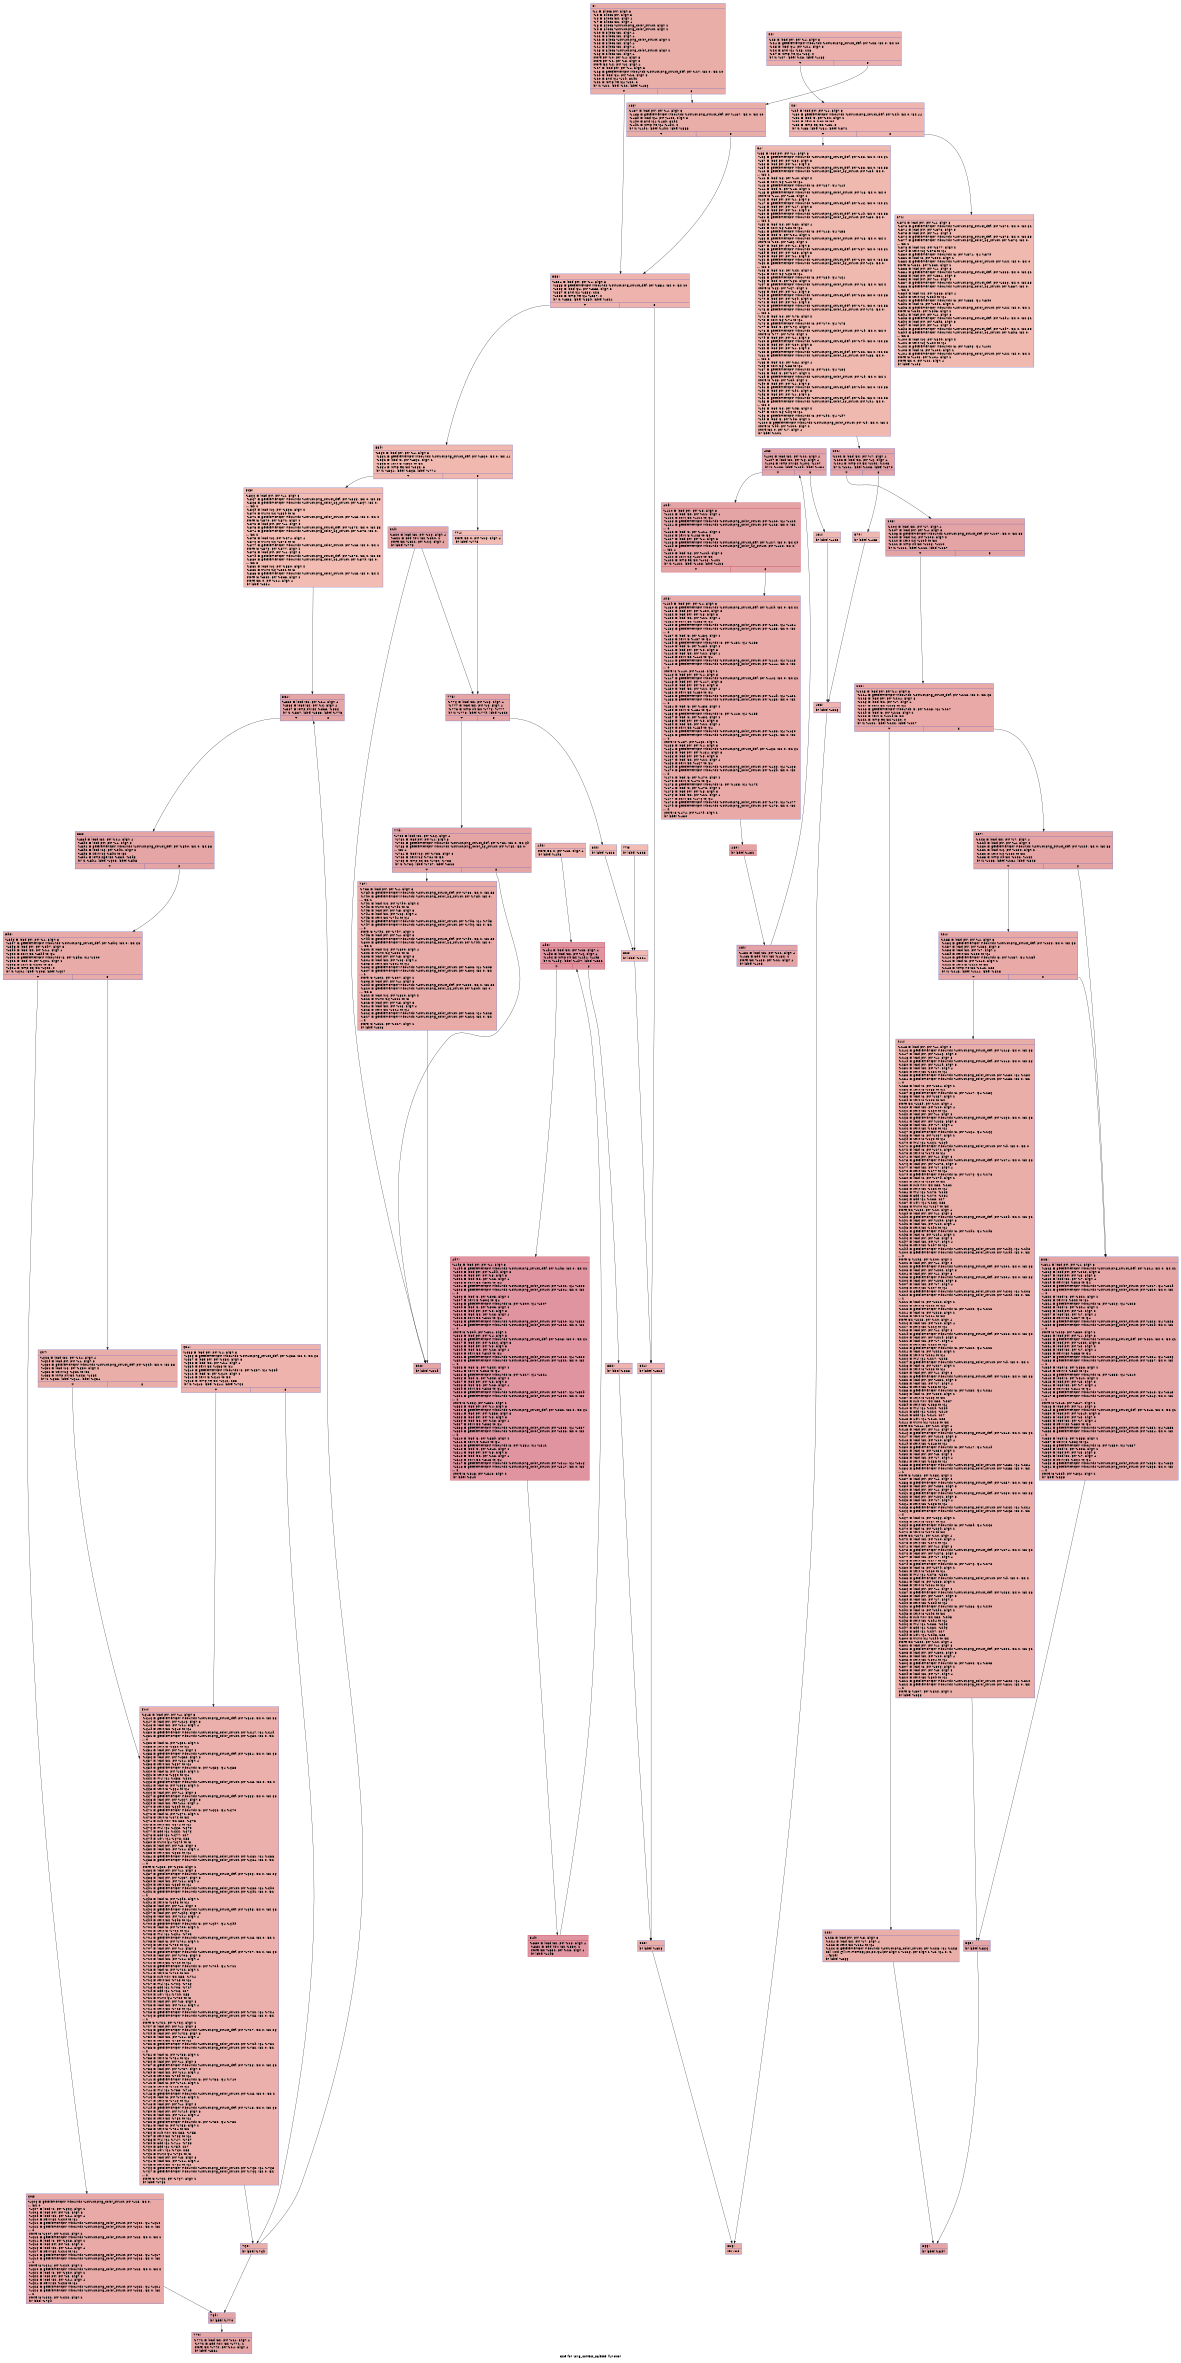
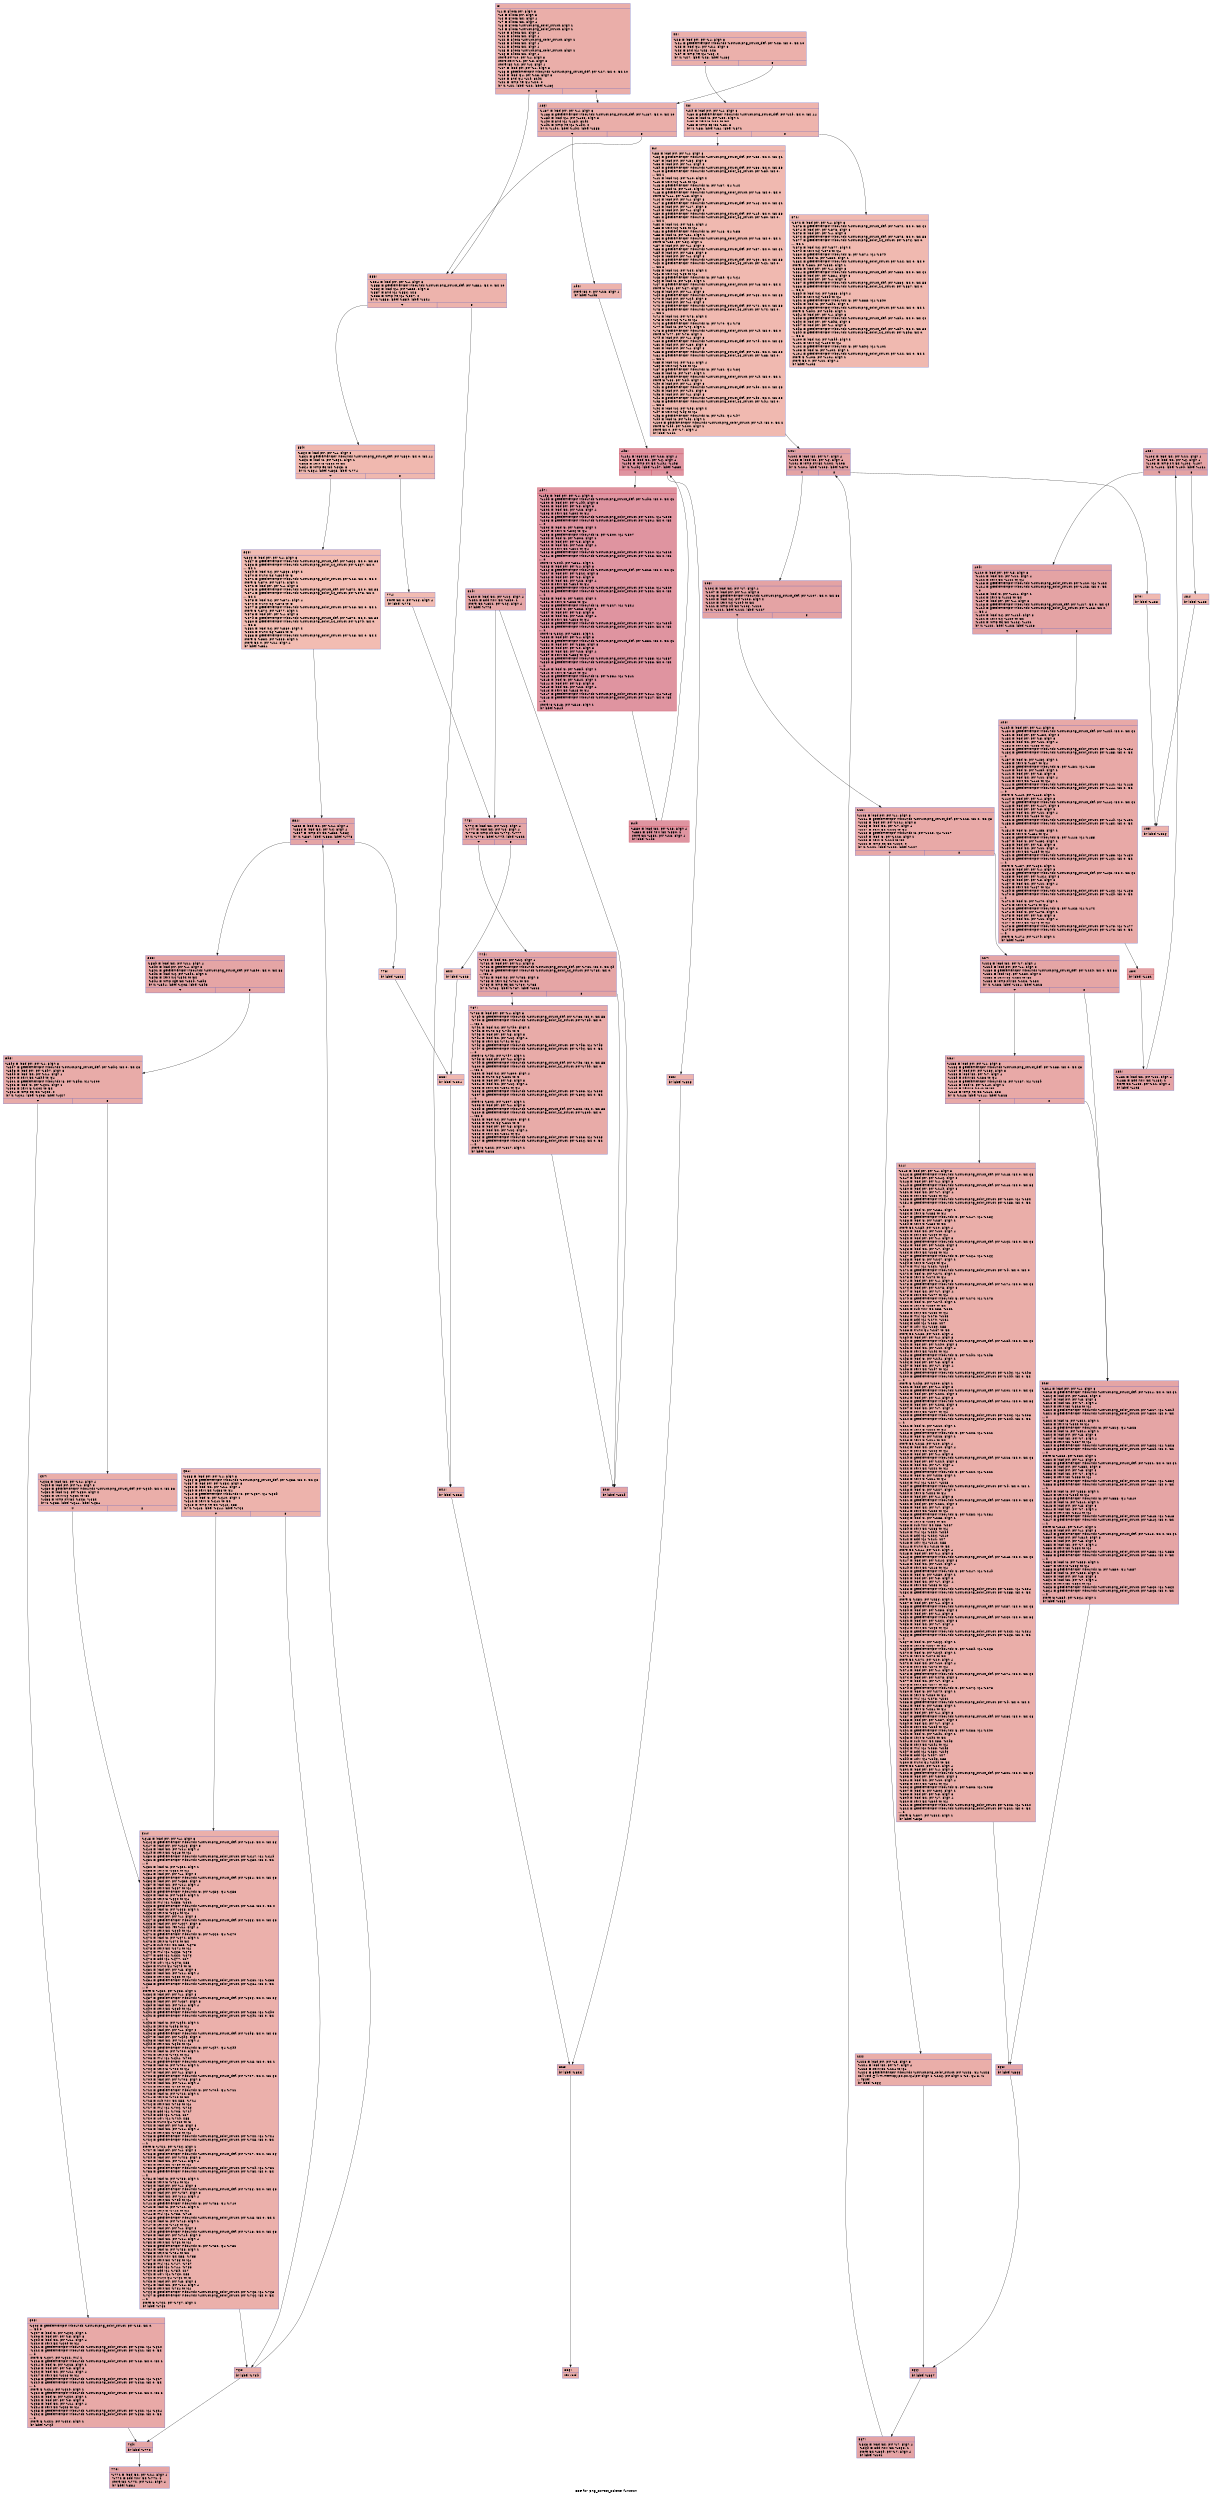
(616, 61) -> (522, 61)
none -> (579, 210)
(731, 537) -> (1042, 599)
none -> (395, 894)
(814, 1479) -> none
(55, 2234) -> (56, 2358)
(934, 2251) -> (923, 2375)
none -> (886, 2447)
